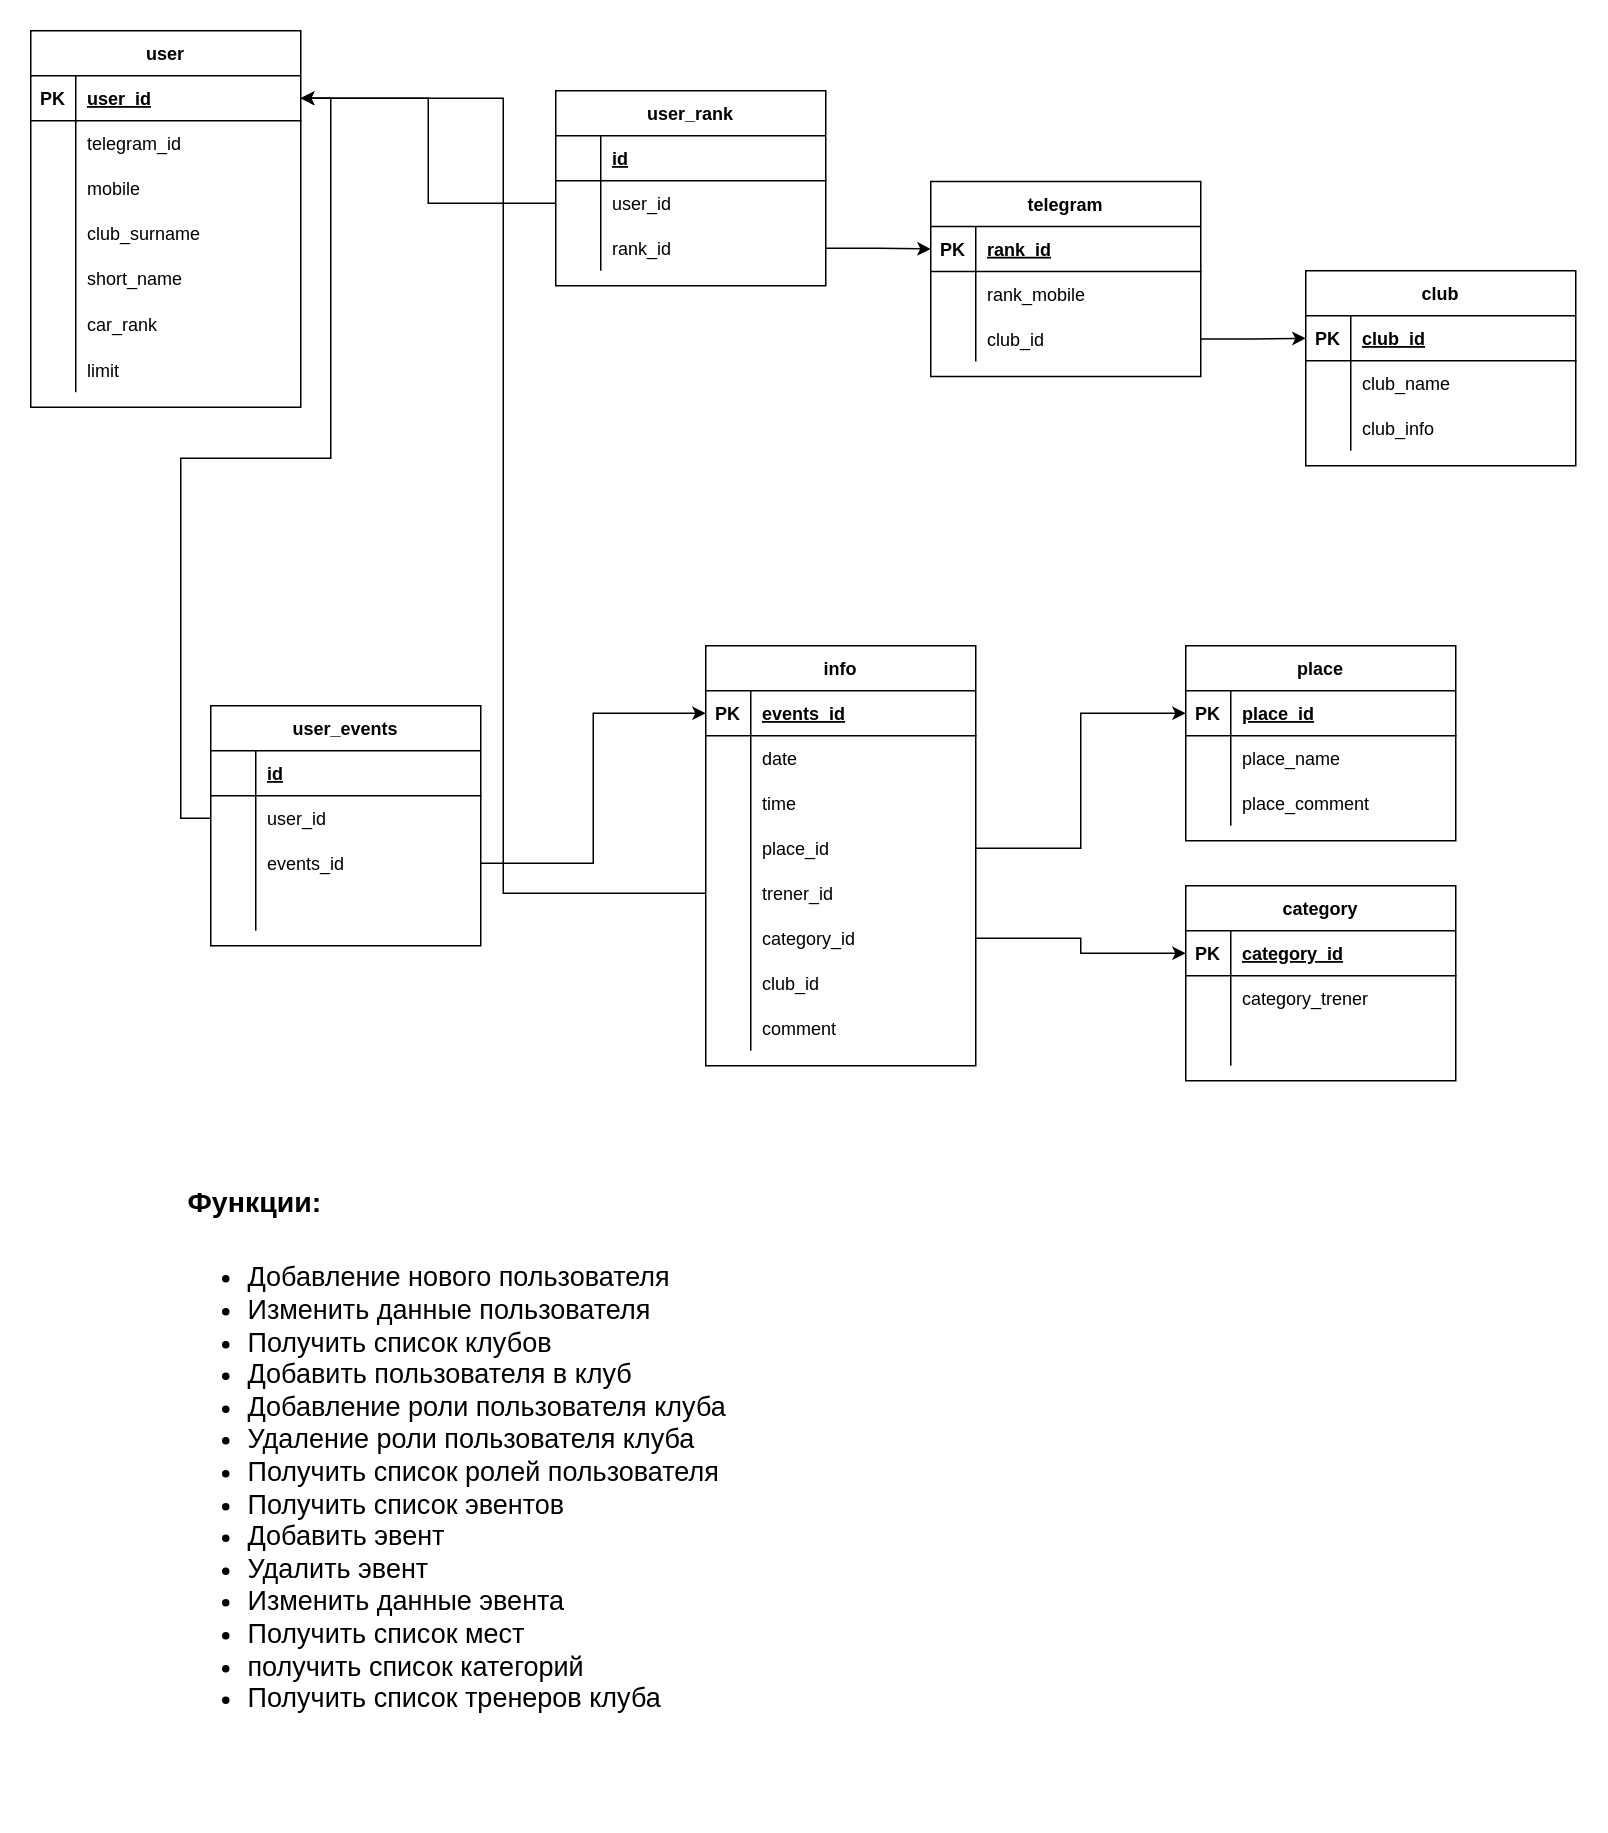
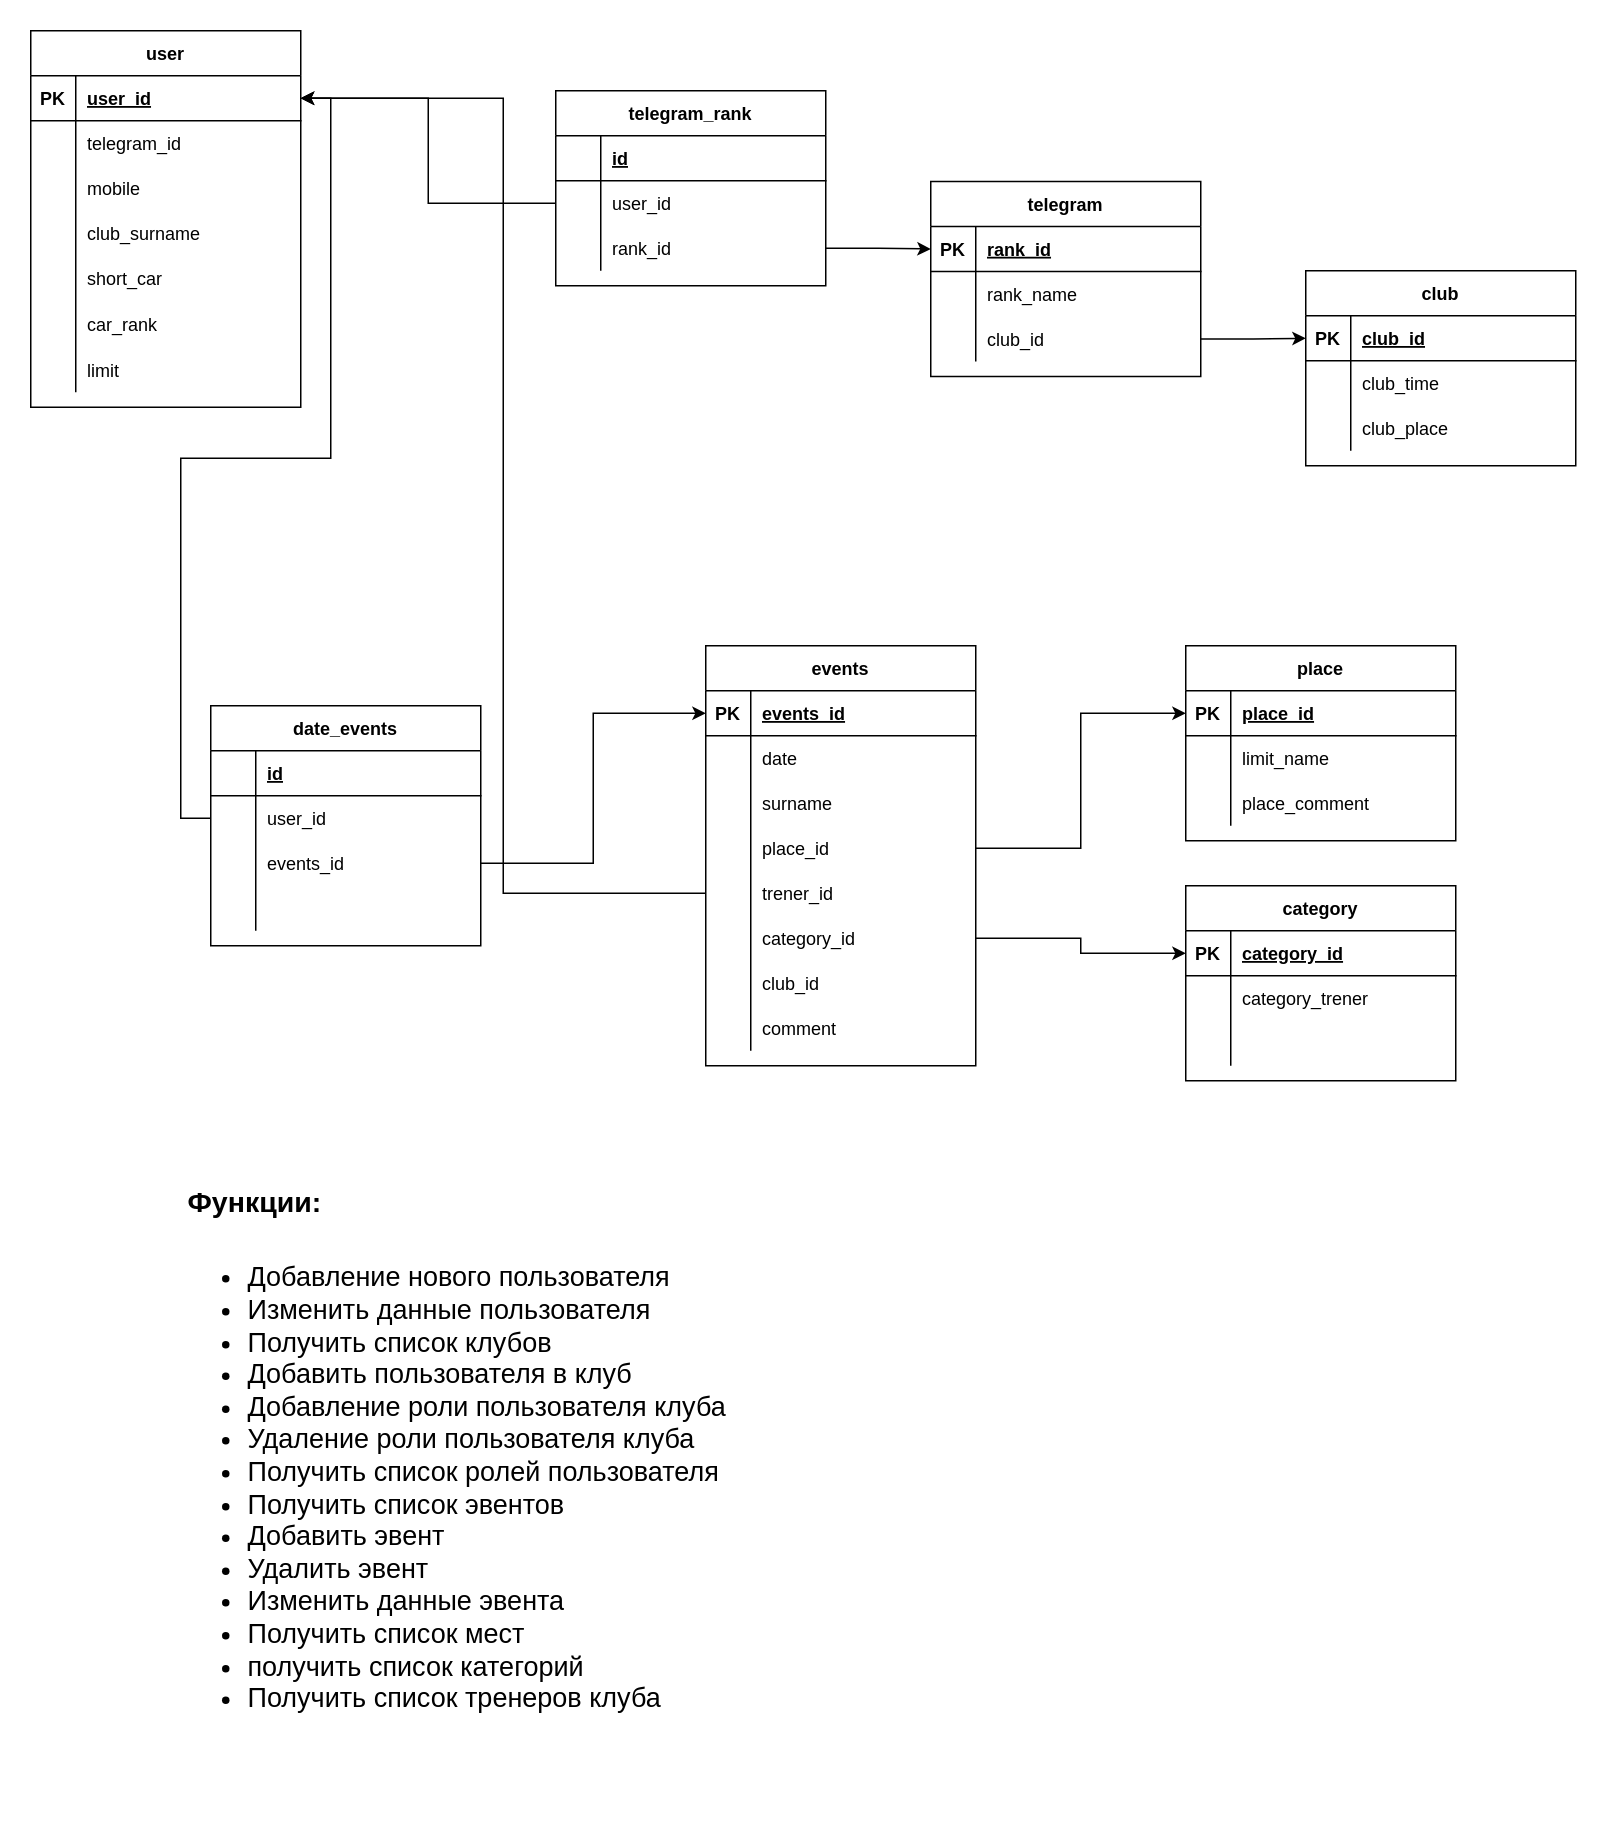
(690, 114) -> (690, 114)
(137, 279) -> (132, 279)
(1038, 295) -> (1032, 295)
(1405, 384) -> (1403, 384)
(1403, 429) -> (1408, 429)
(840, 669) -> (840, 669)
(345, 729) -> (345, 729)
(1290, 759) -> (1285, 759)
(780, 804) -> (797, 804)
